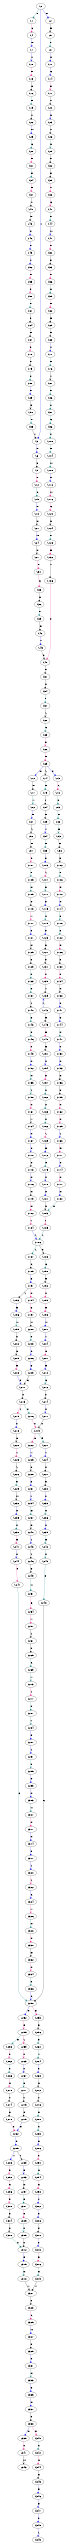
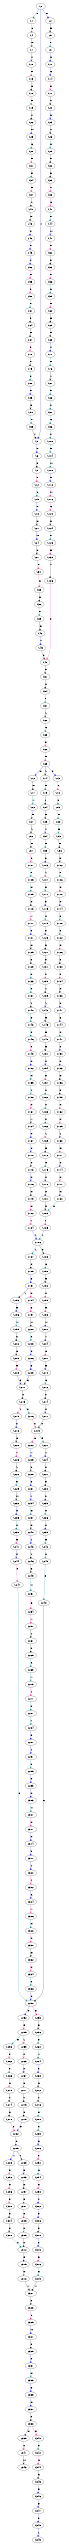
(43, 1004) -> (45, 1002)
